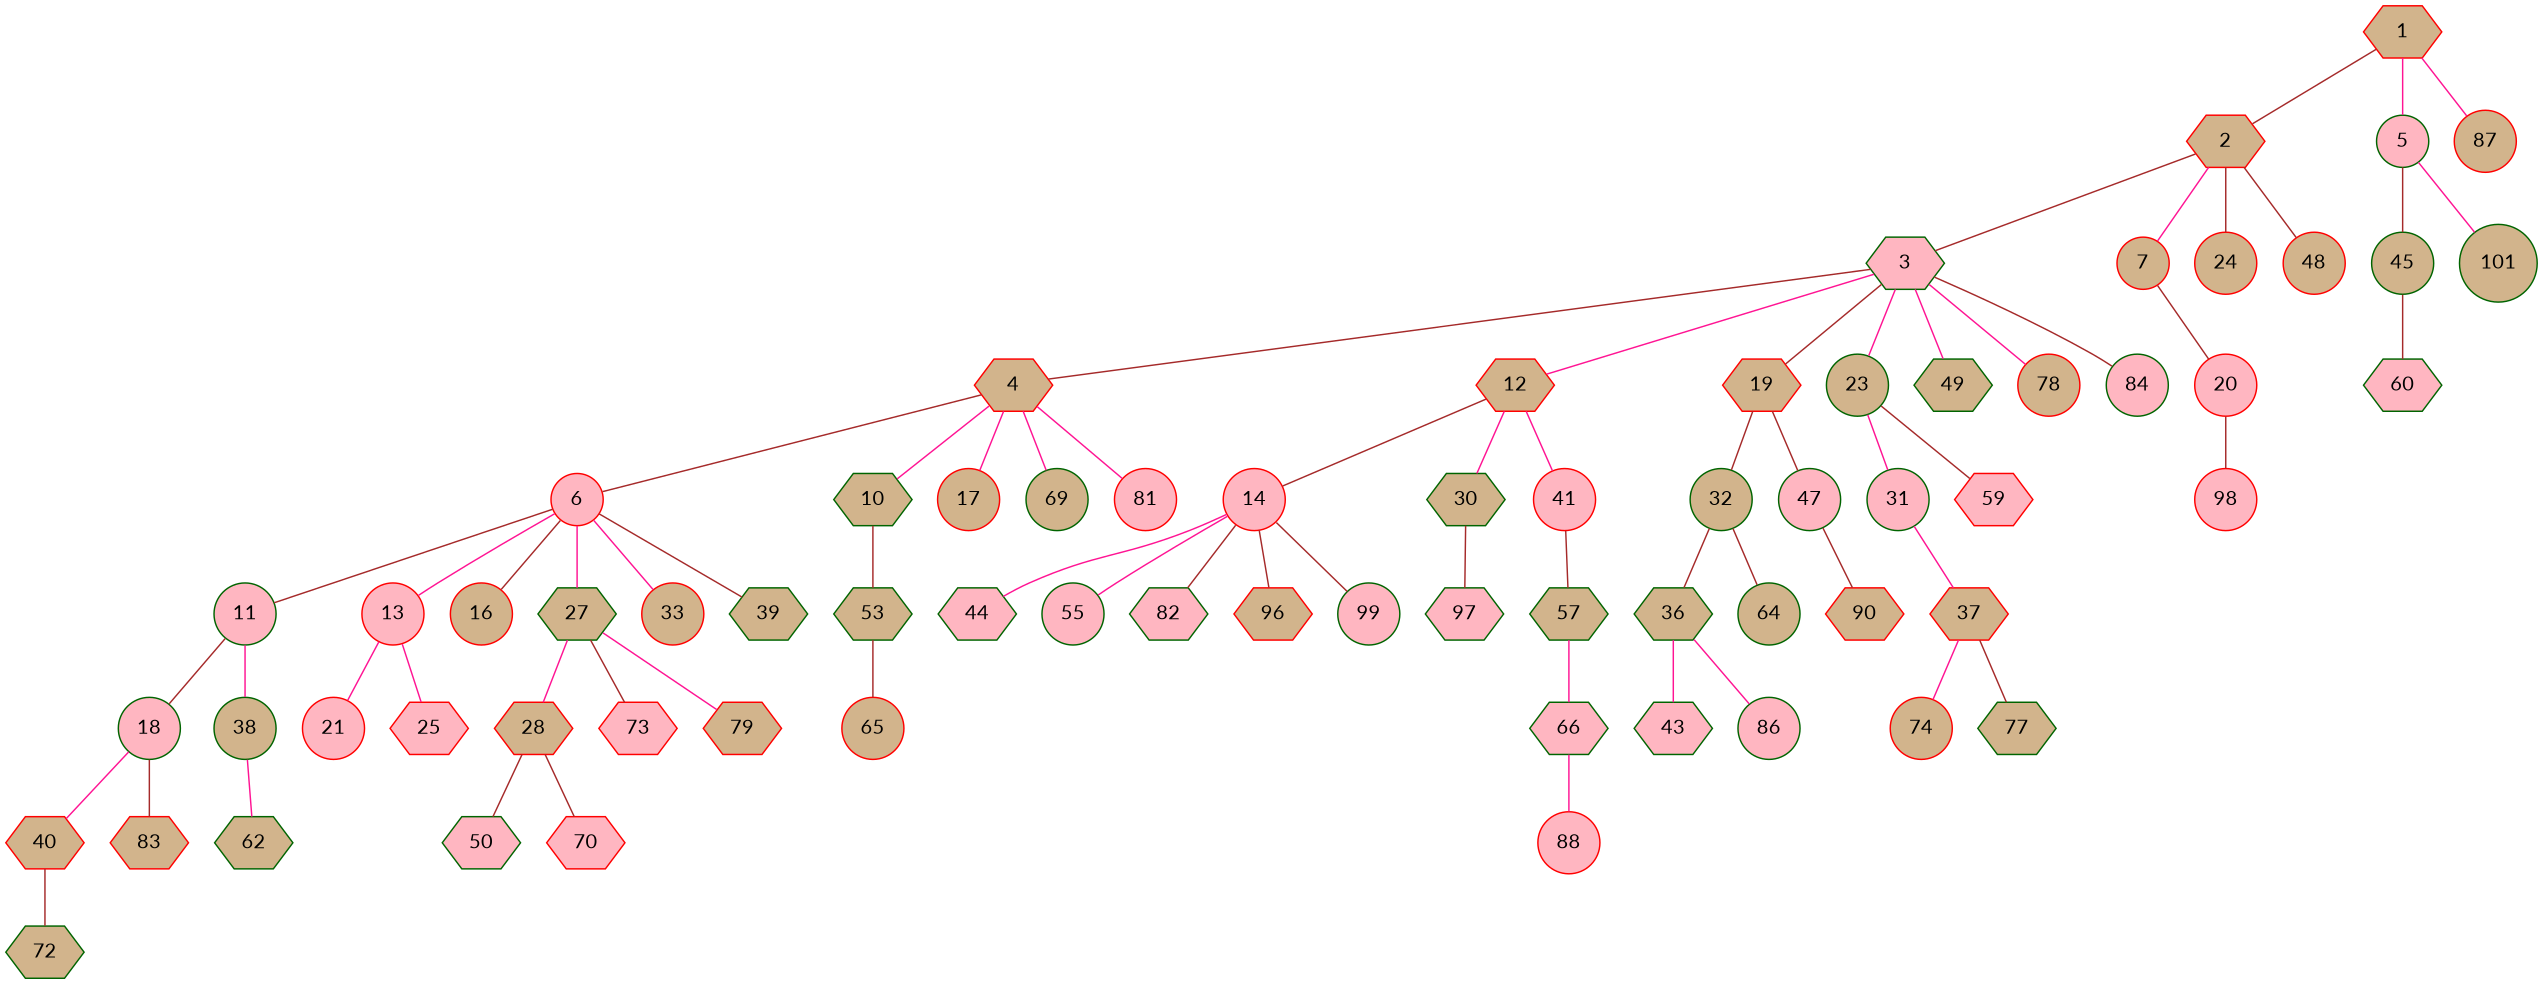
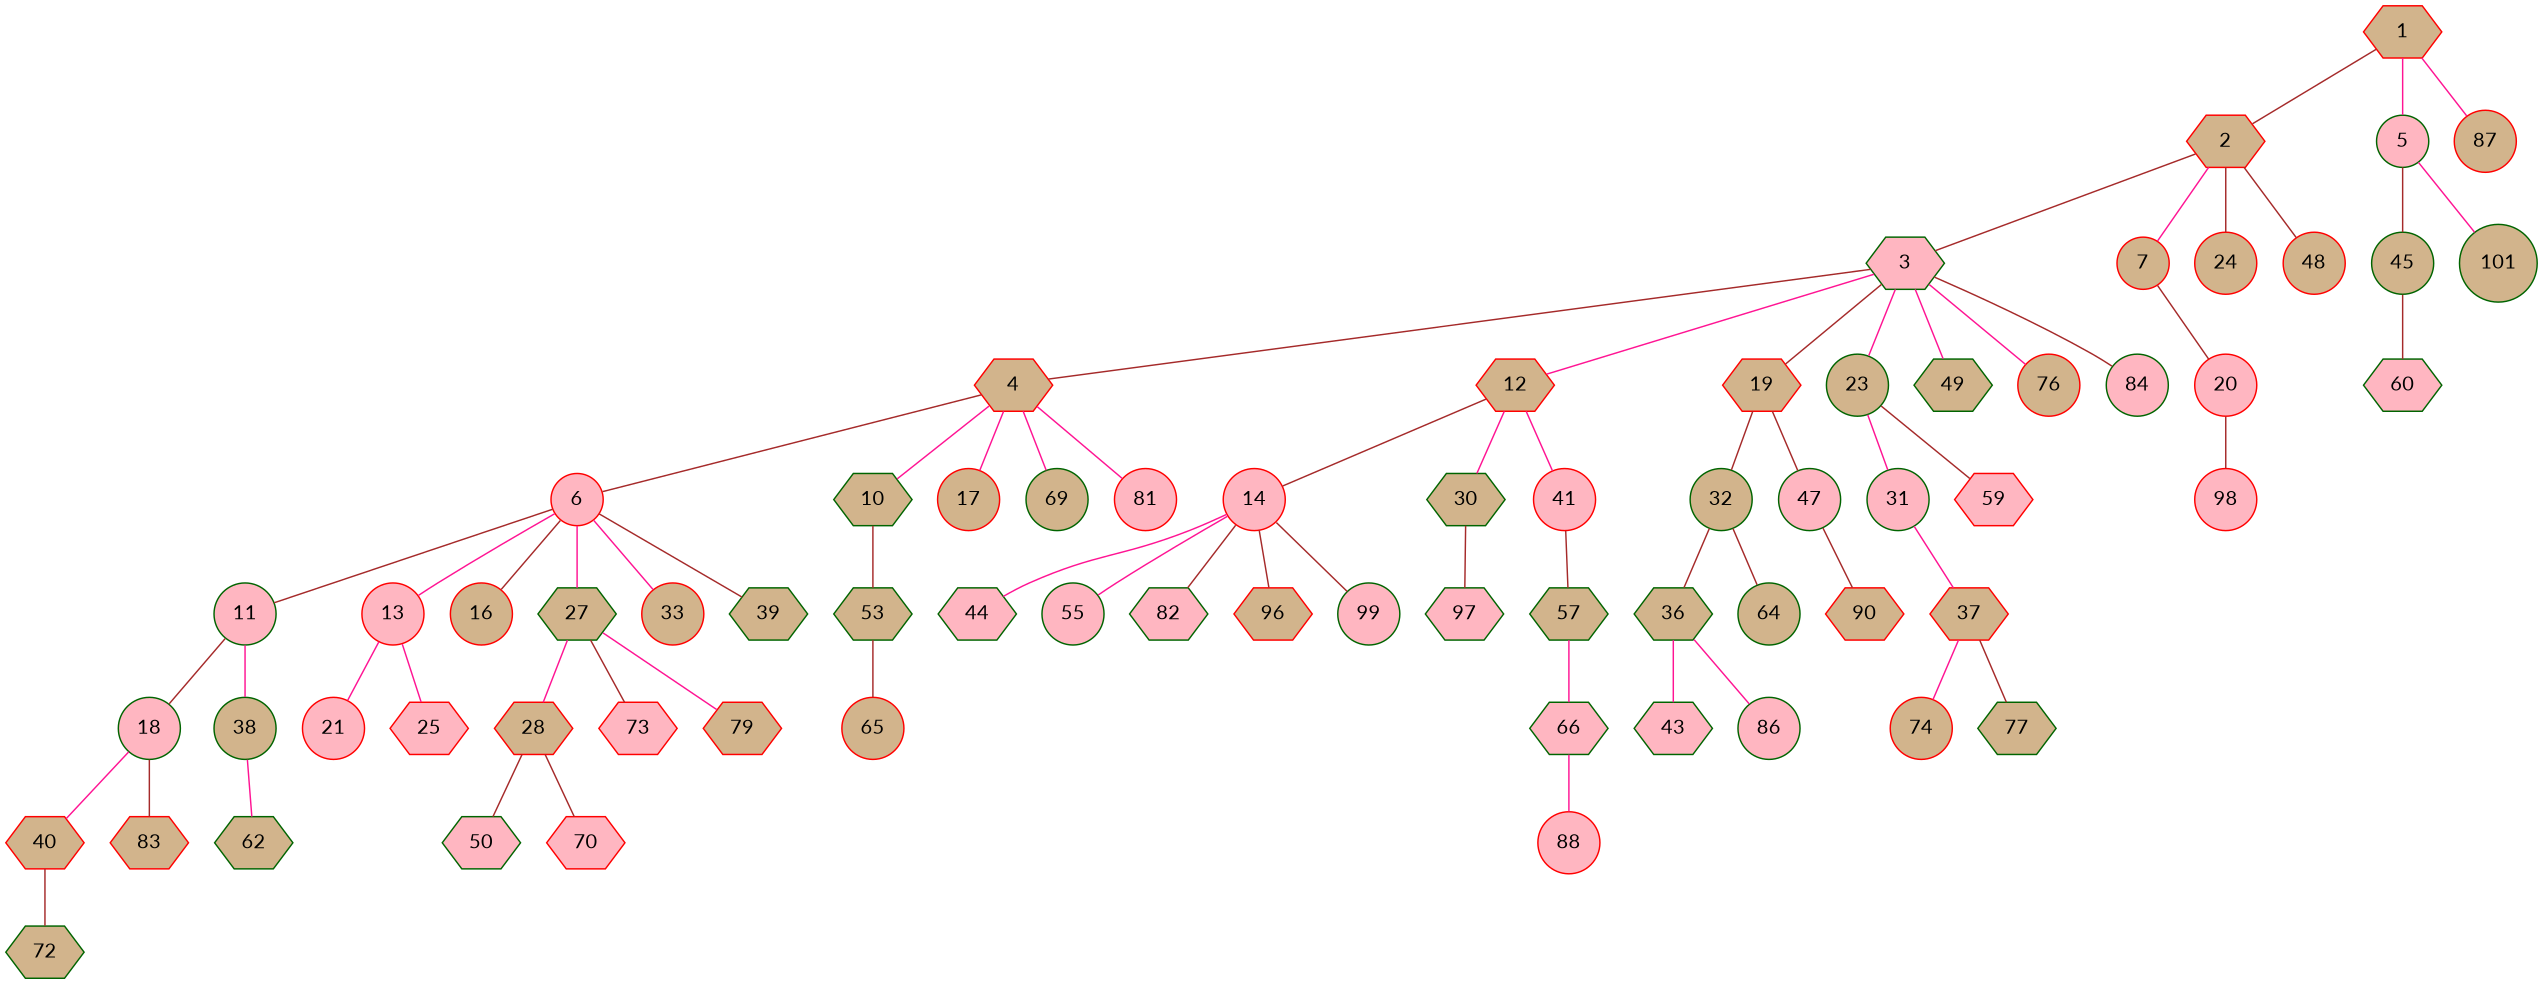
(2049, 385) -> (2049, 385)
